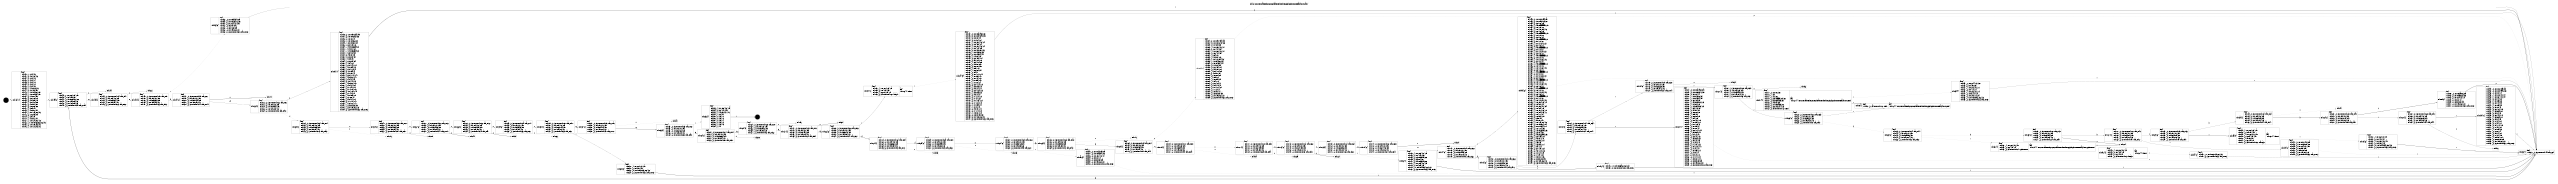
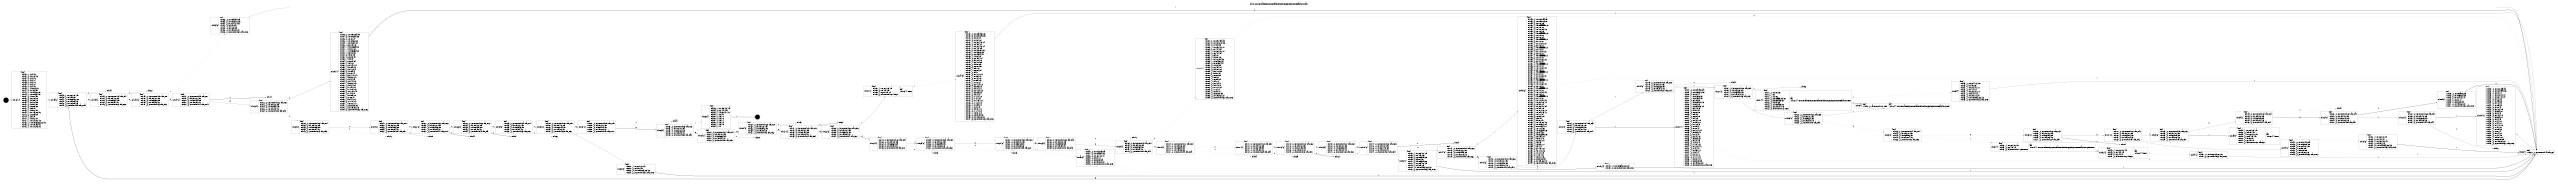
(2107, 146) -> (2097, 151)
